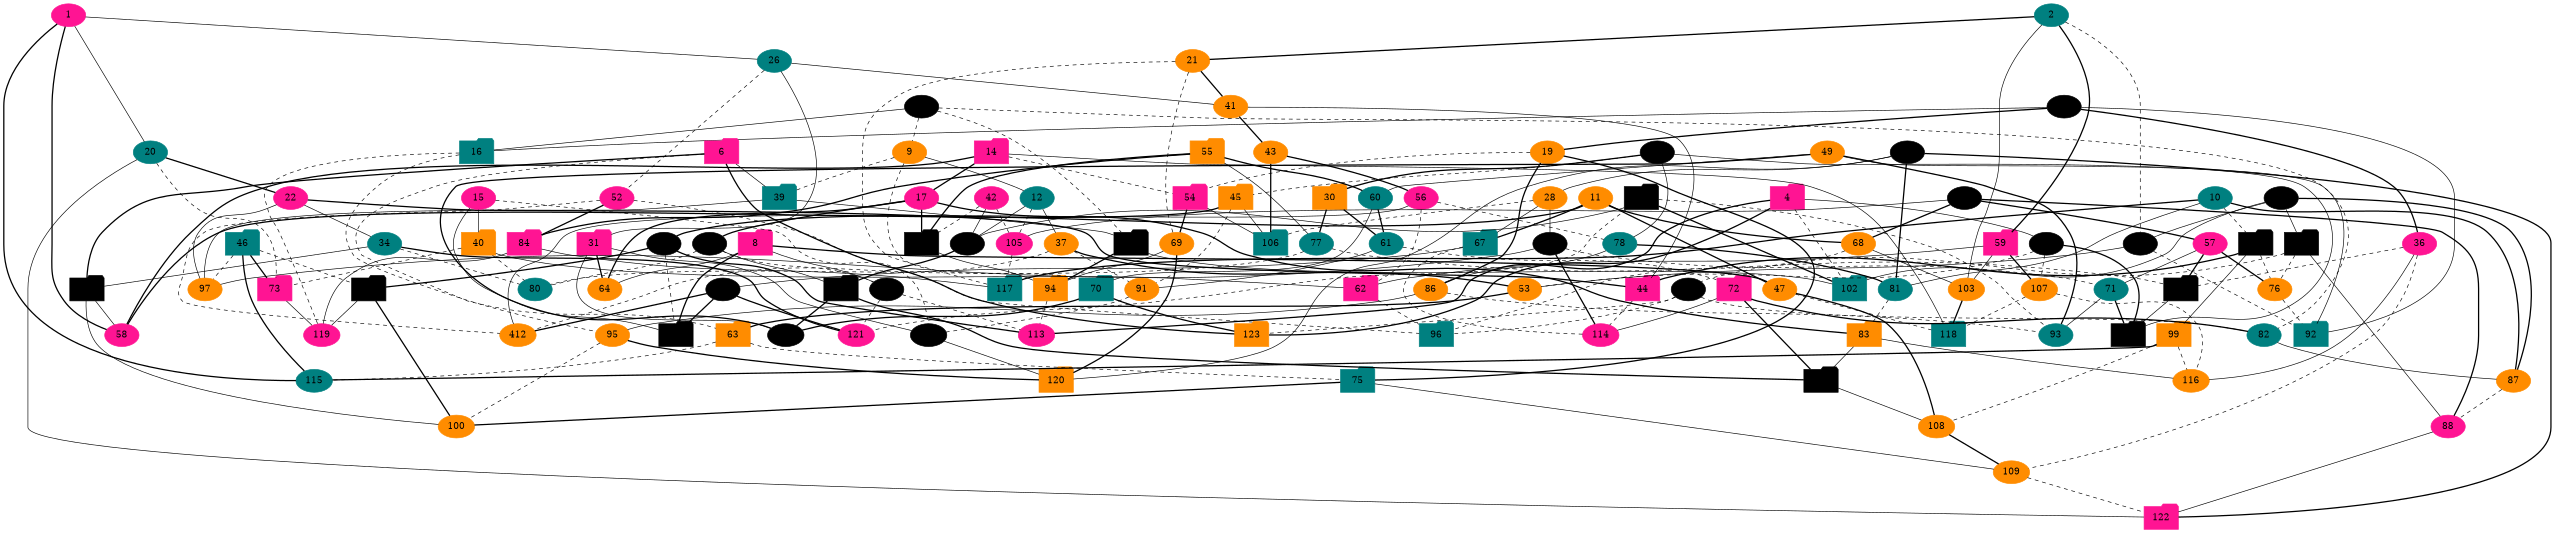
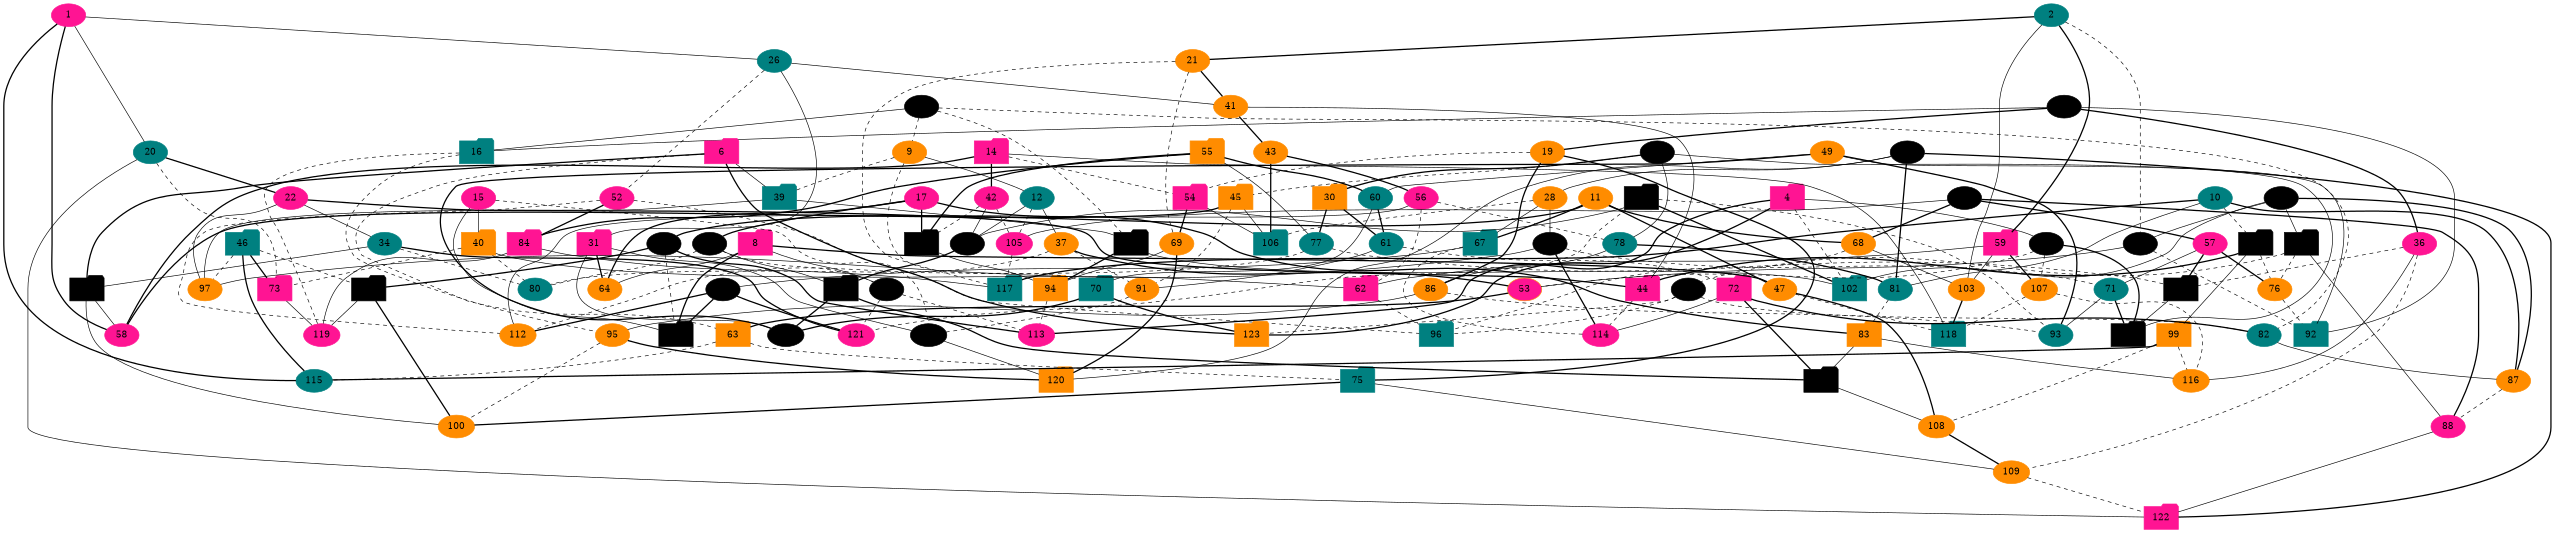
(959, 174) -> (991, 175)
(1525, 289) -> (1525, 289)
(518, 335) -> (518, 335)
